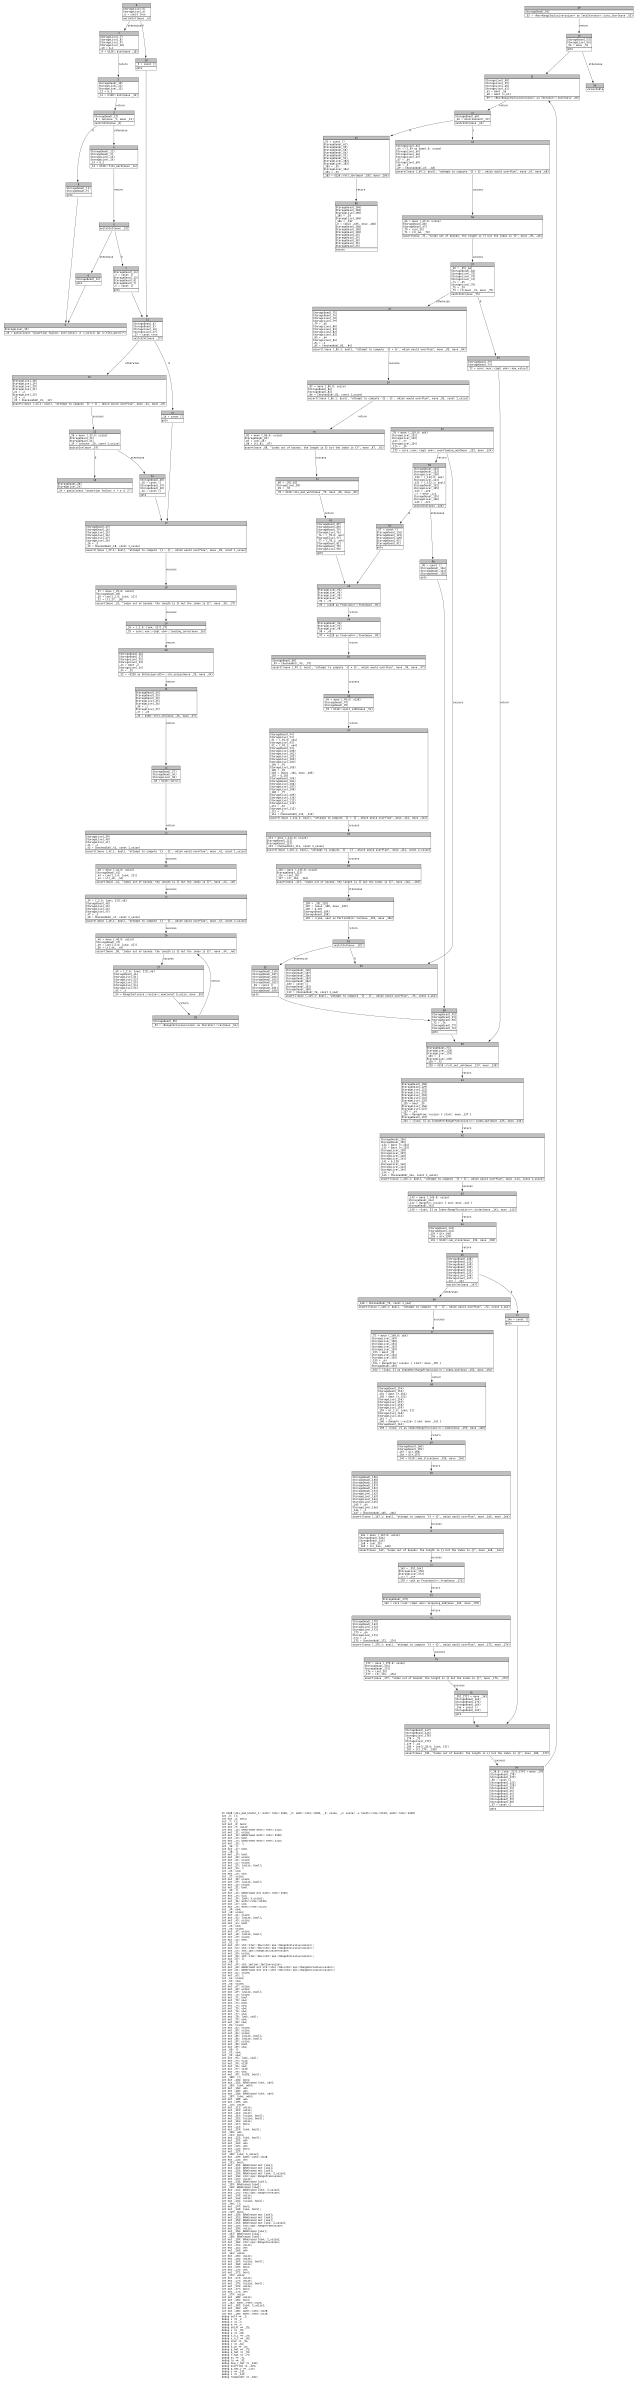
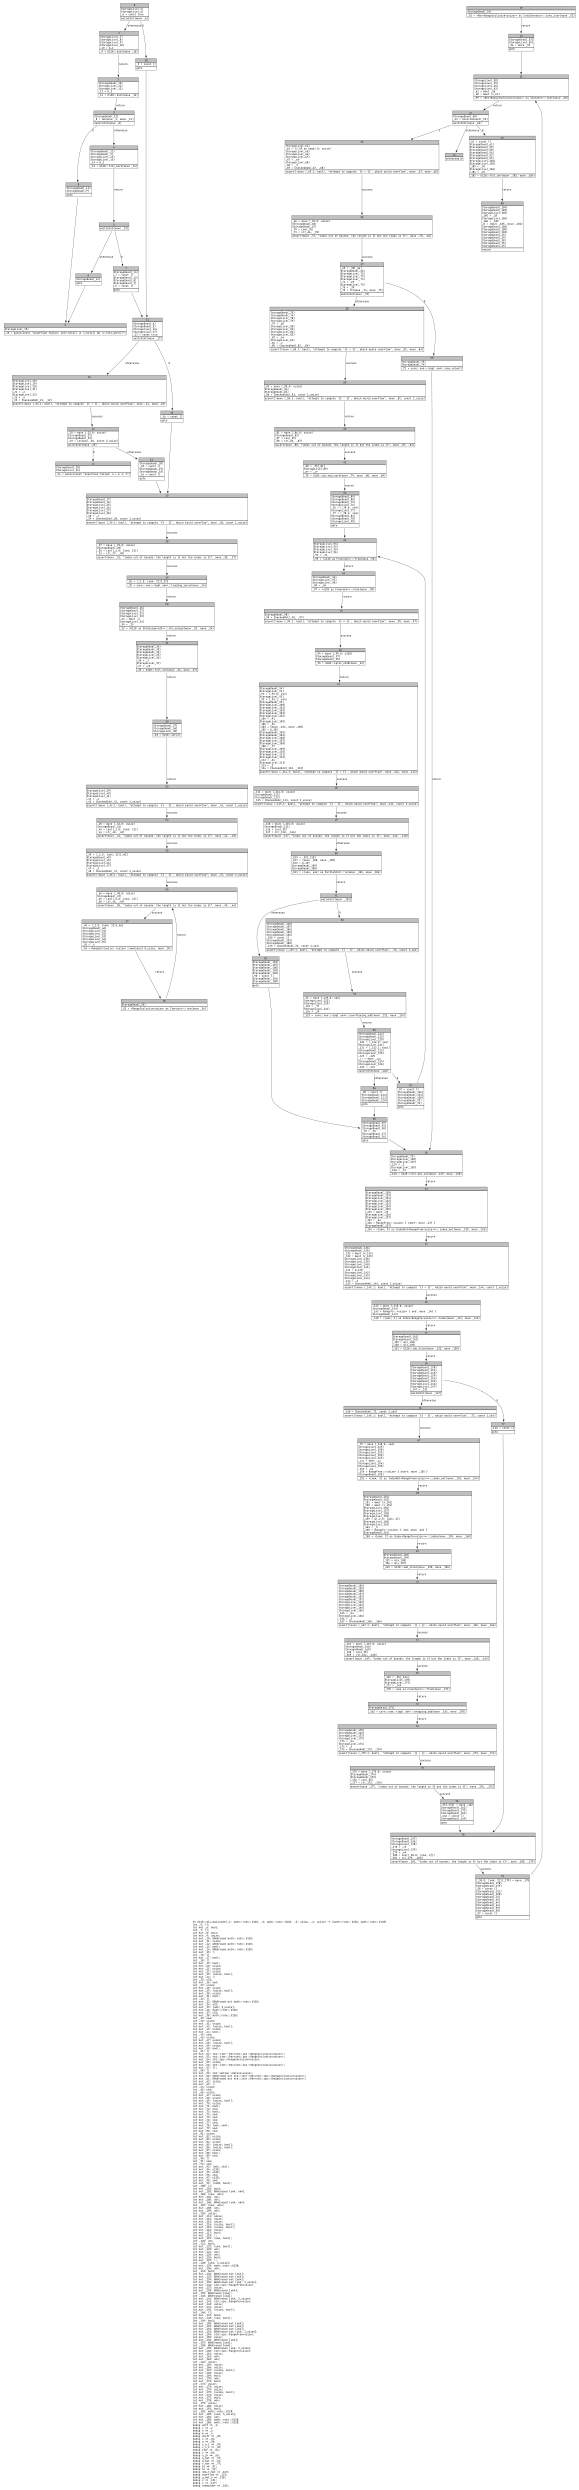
(587, 66) -> (462, 138)
(453, 714) -> (349, 971)
